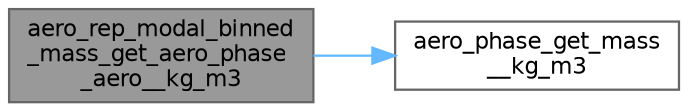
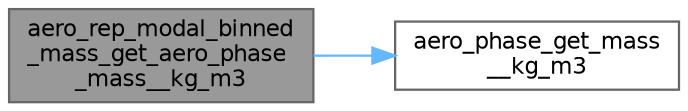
(161, 56) -> (161, 56)
